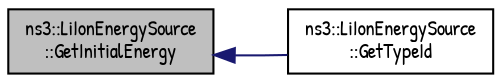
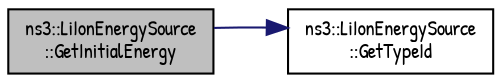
(261, 55) -> (240, 27)
